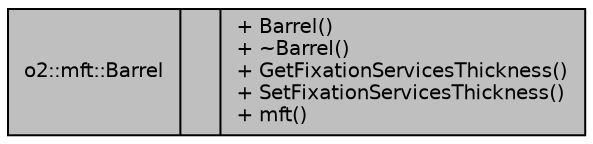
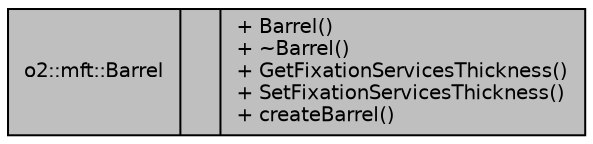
(273, 115) -> (316, 115)
